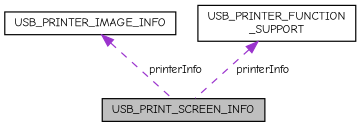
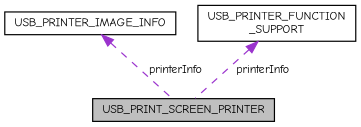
(184, 110) -> (184, 110)
